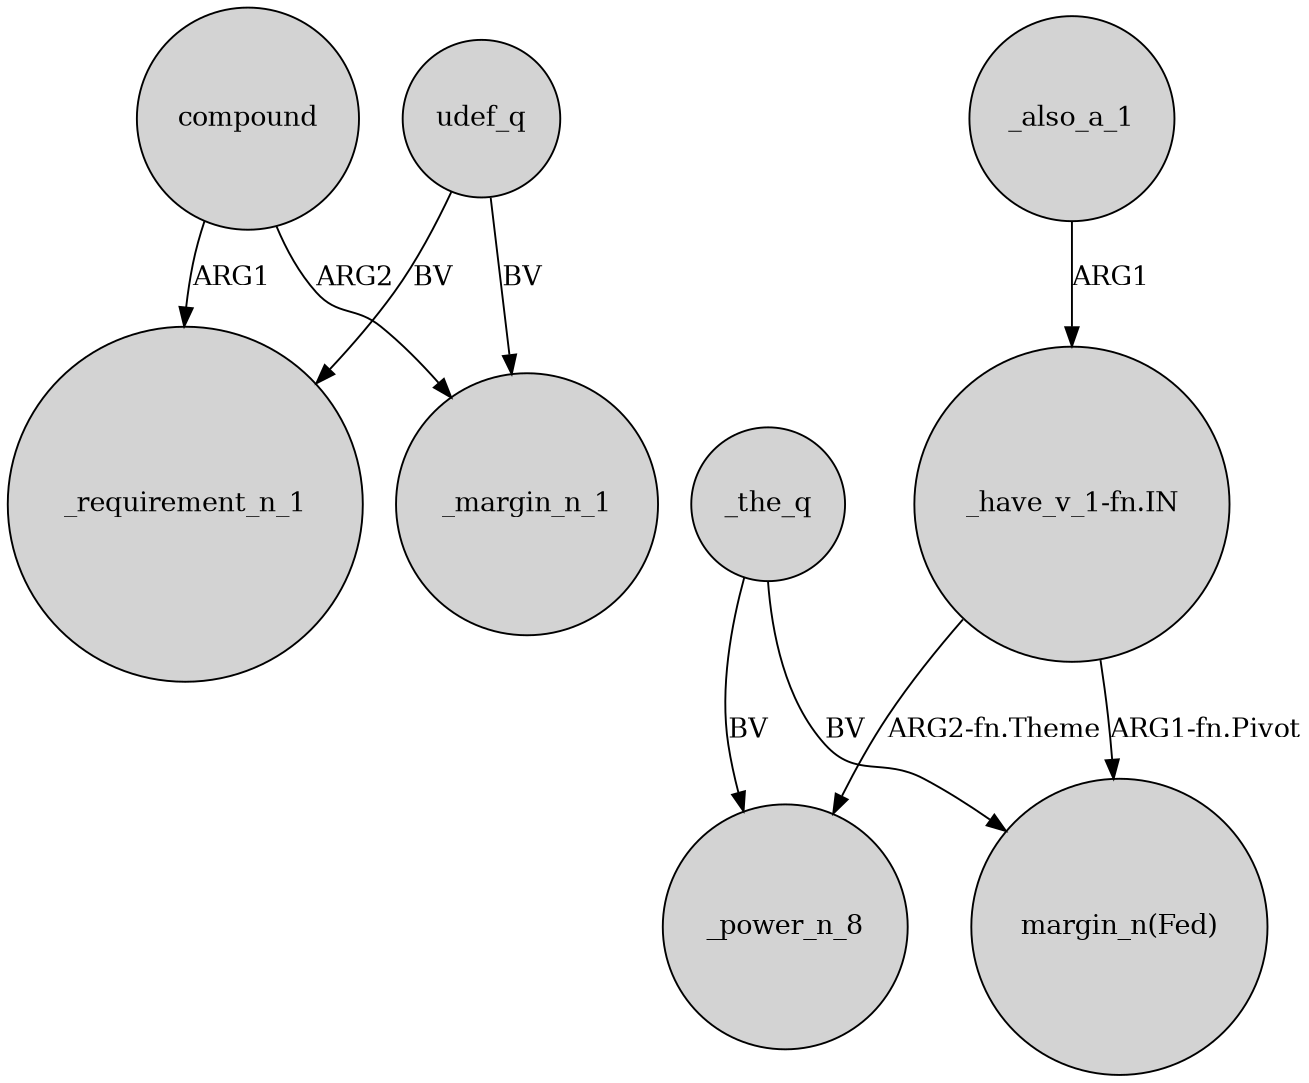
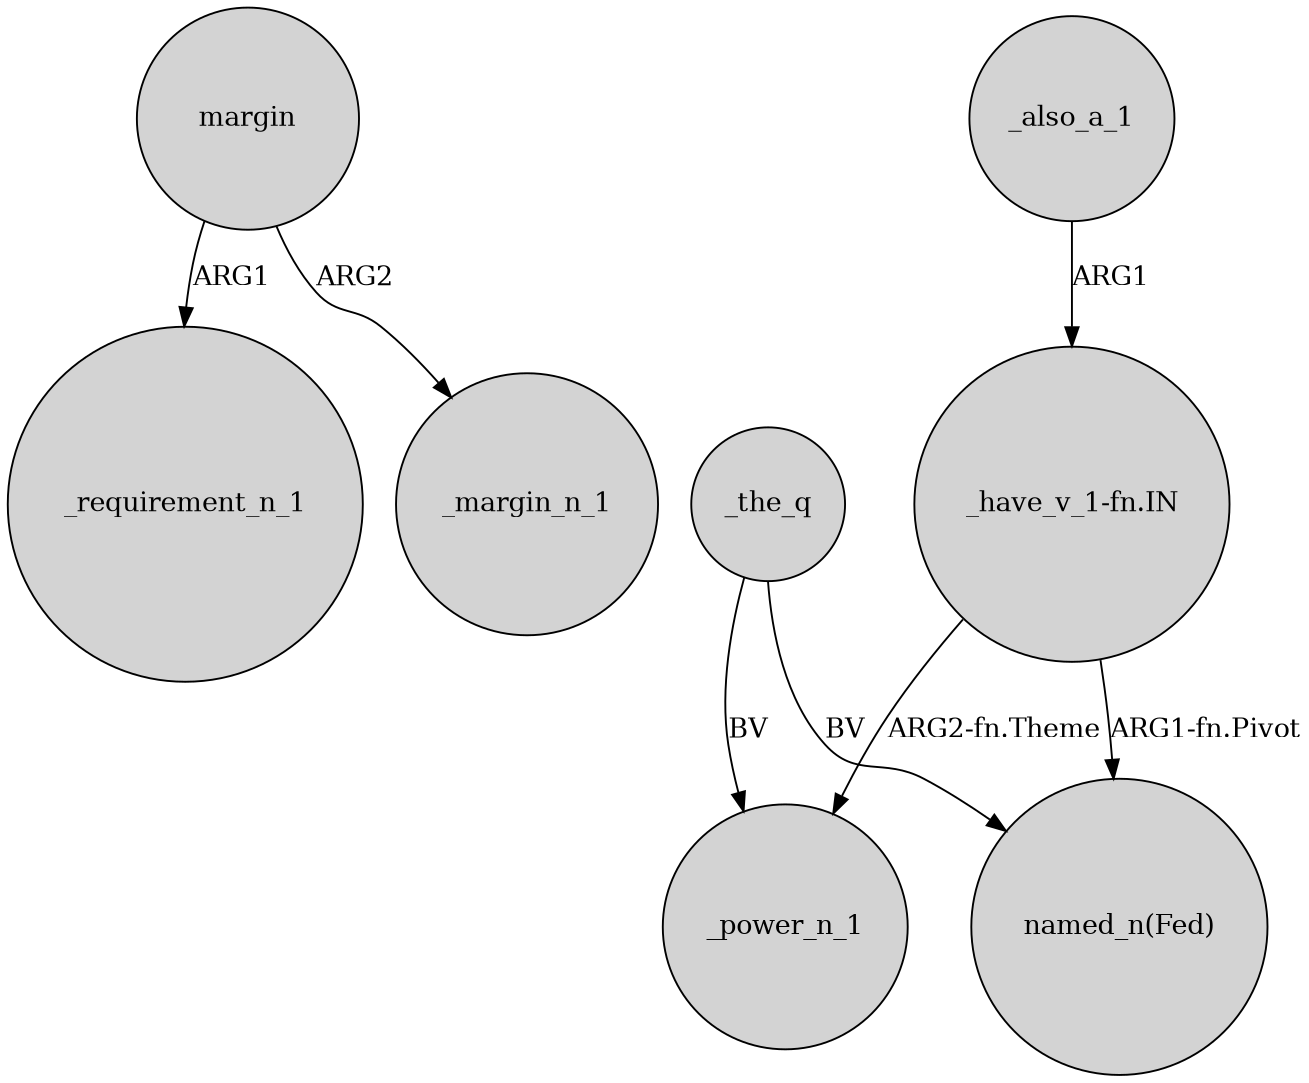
(248, 119) -> (248, 119)
(481, 119) -> none
(785, 927) -> (785, 927)
(1119, 927) -> (1119, 927)
